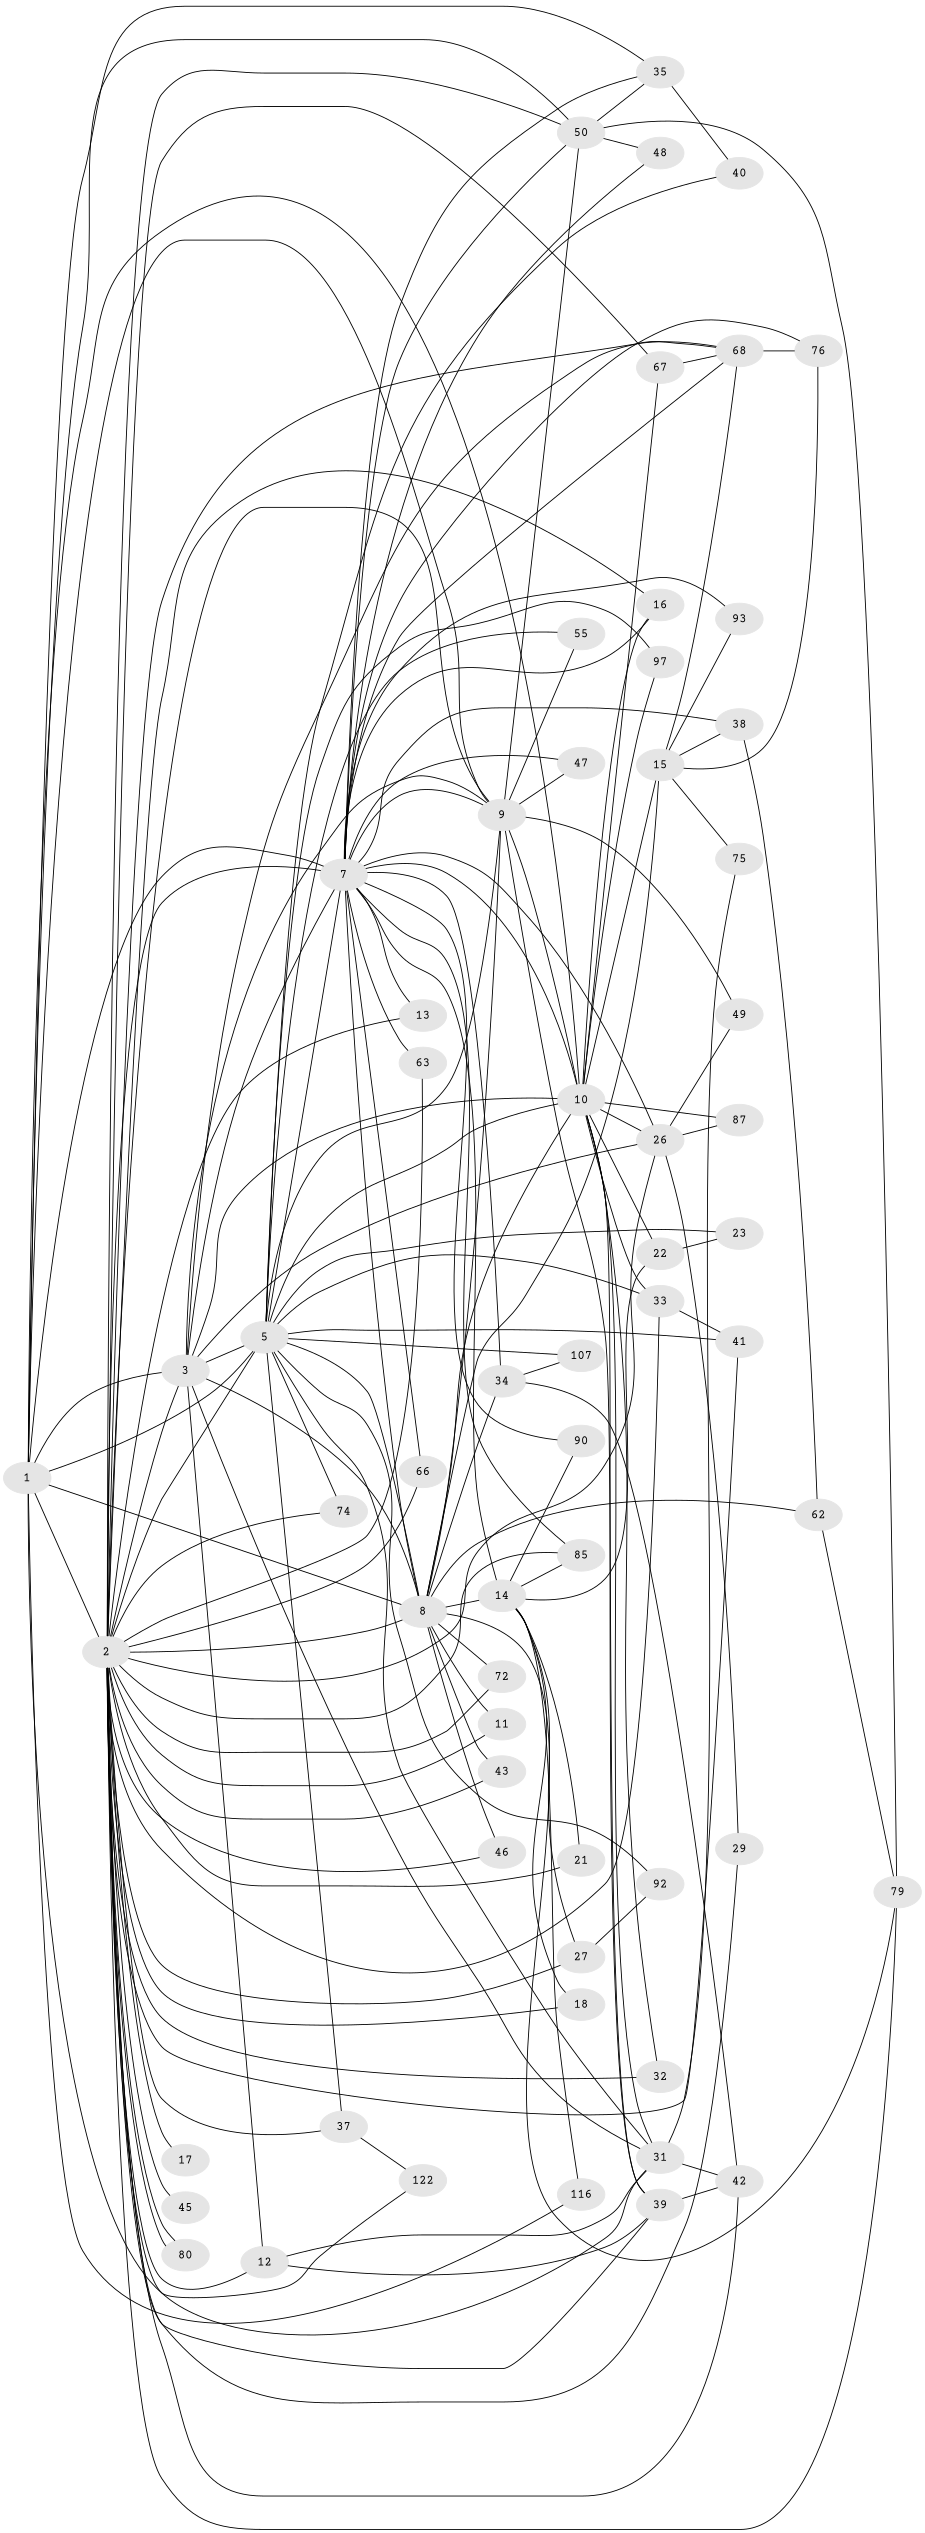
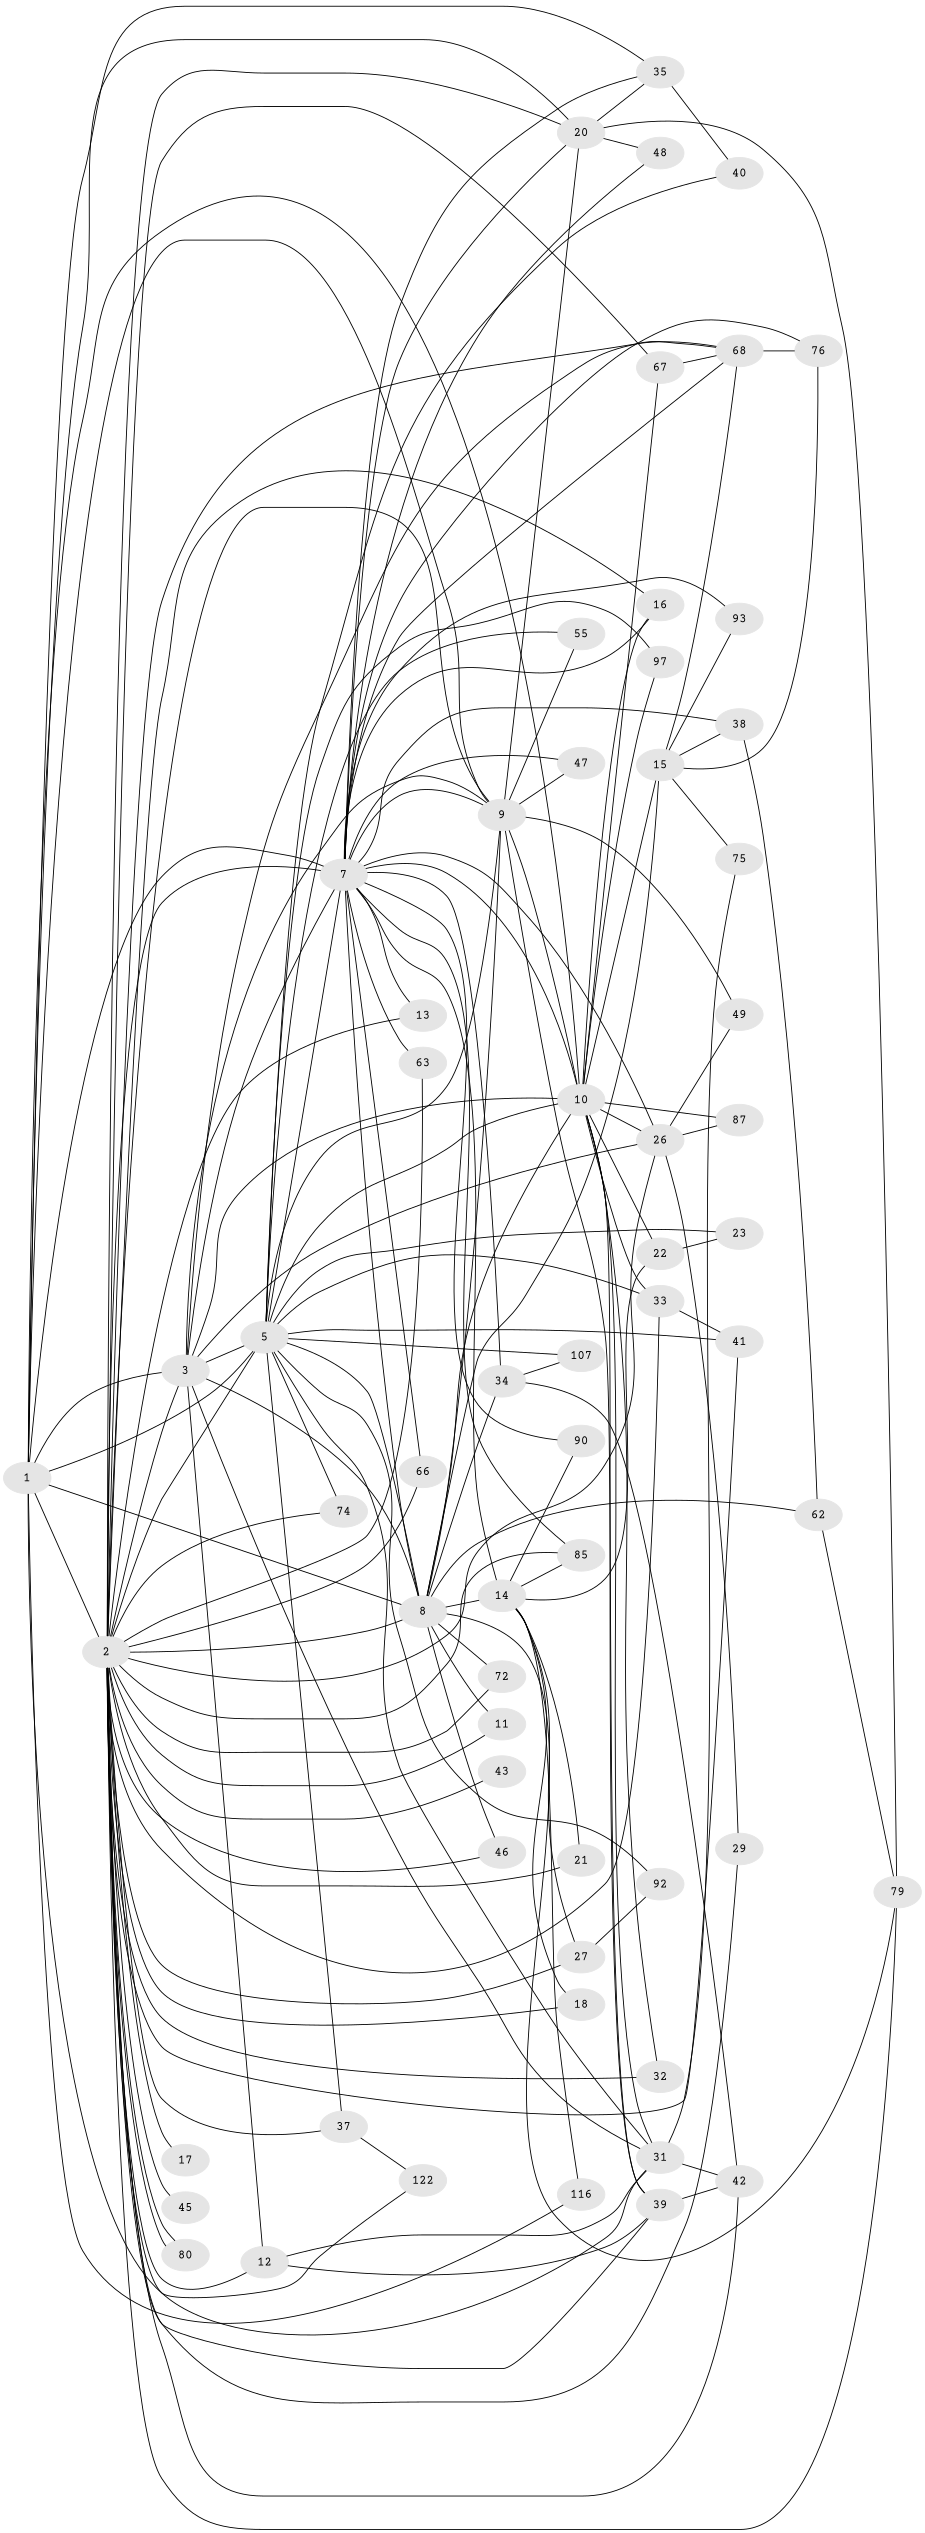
(581, 133) -> (581, 133)
(456, 1695) -> none
